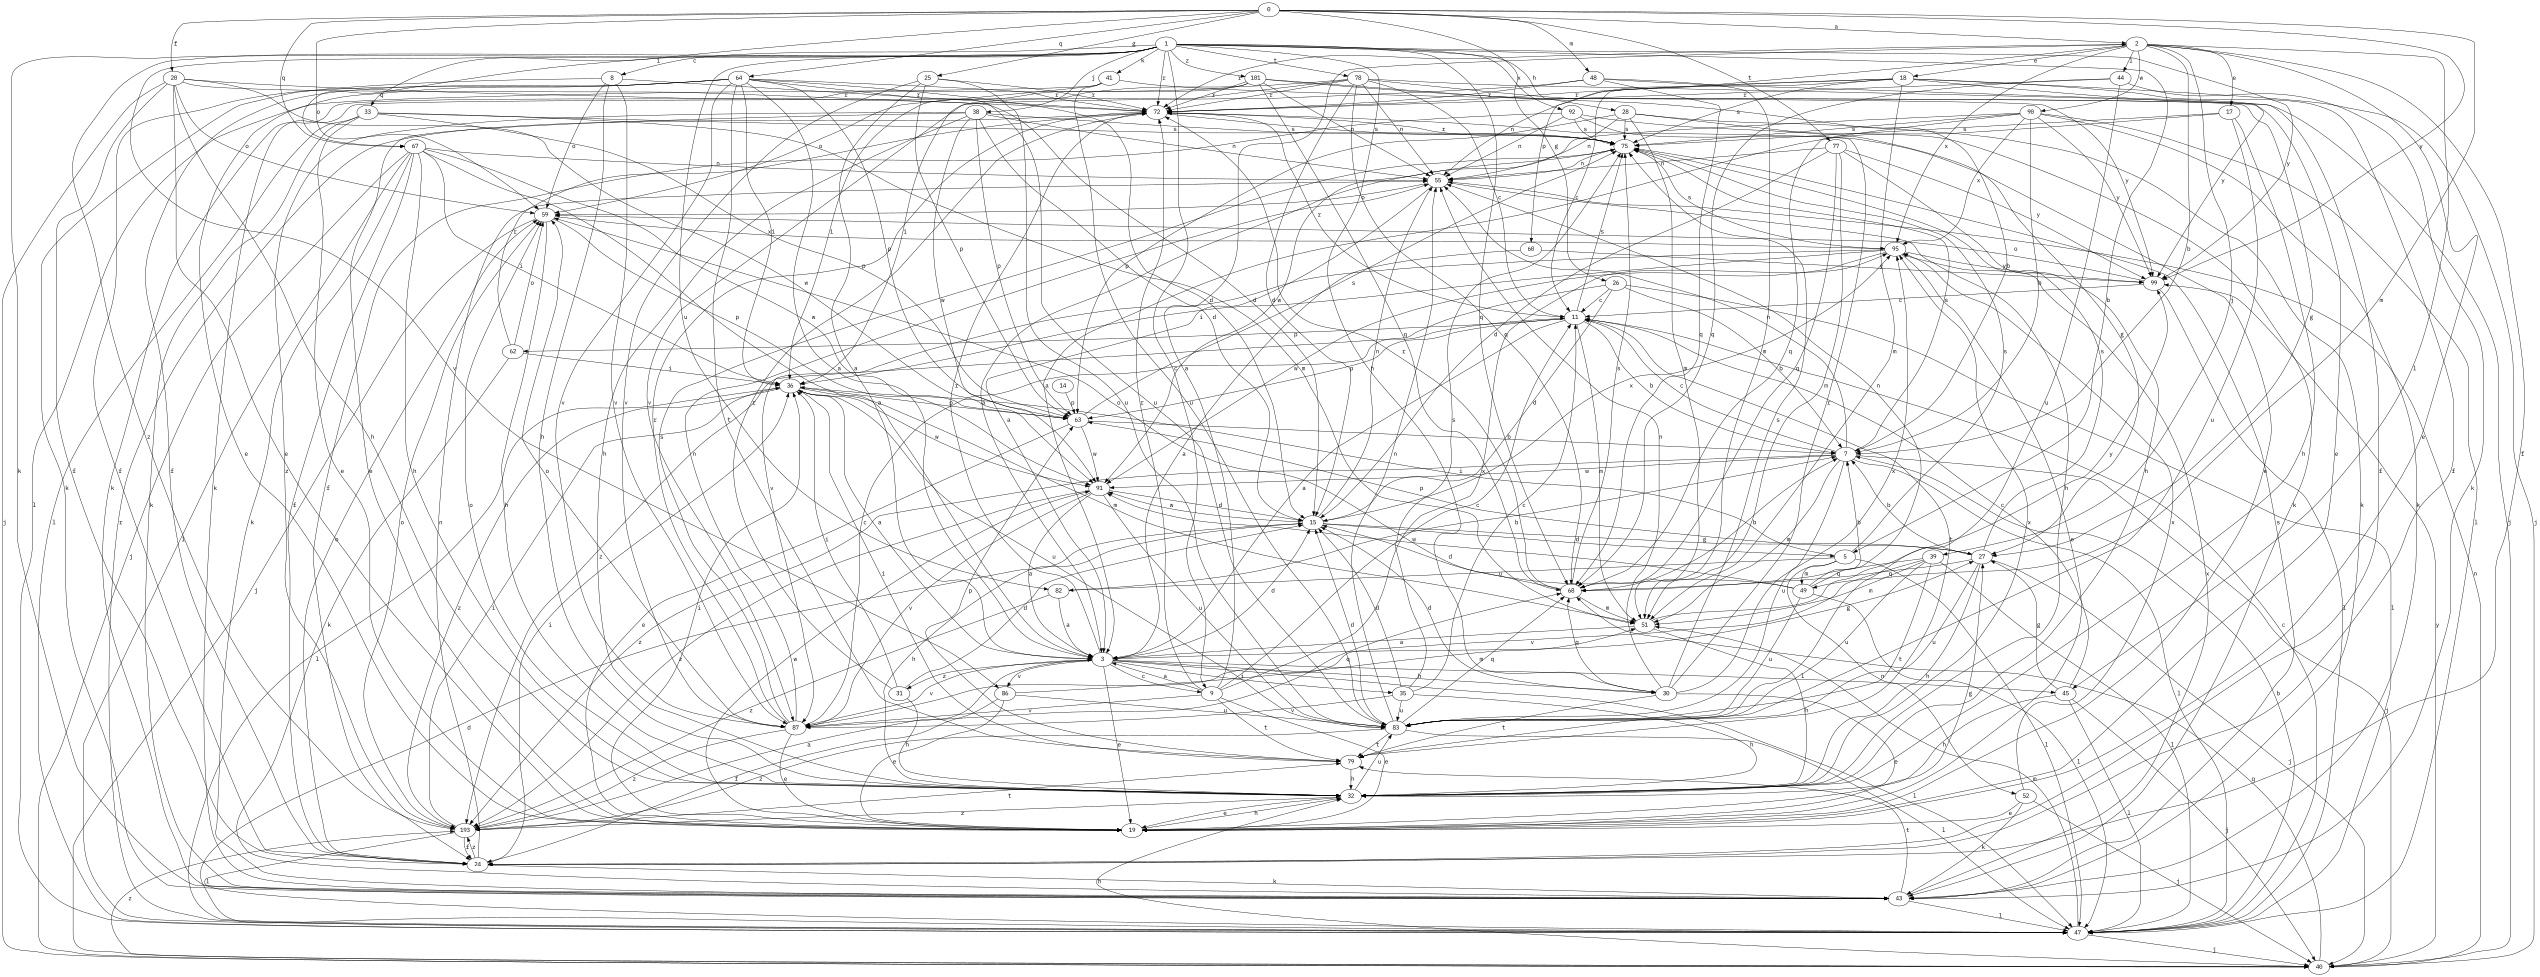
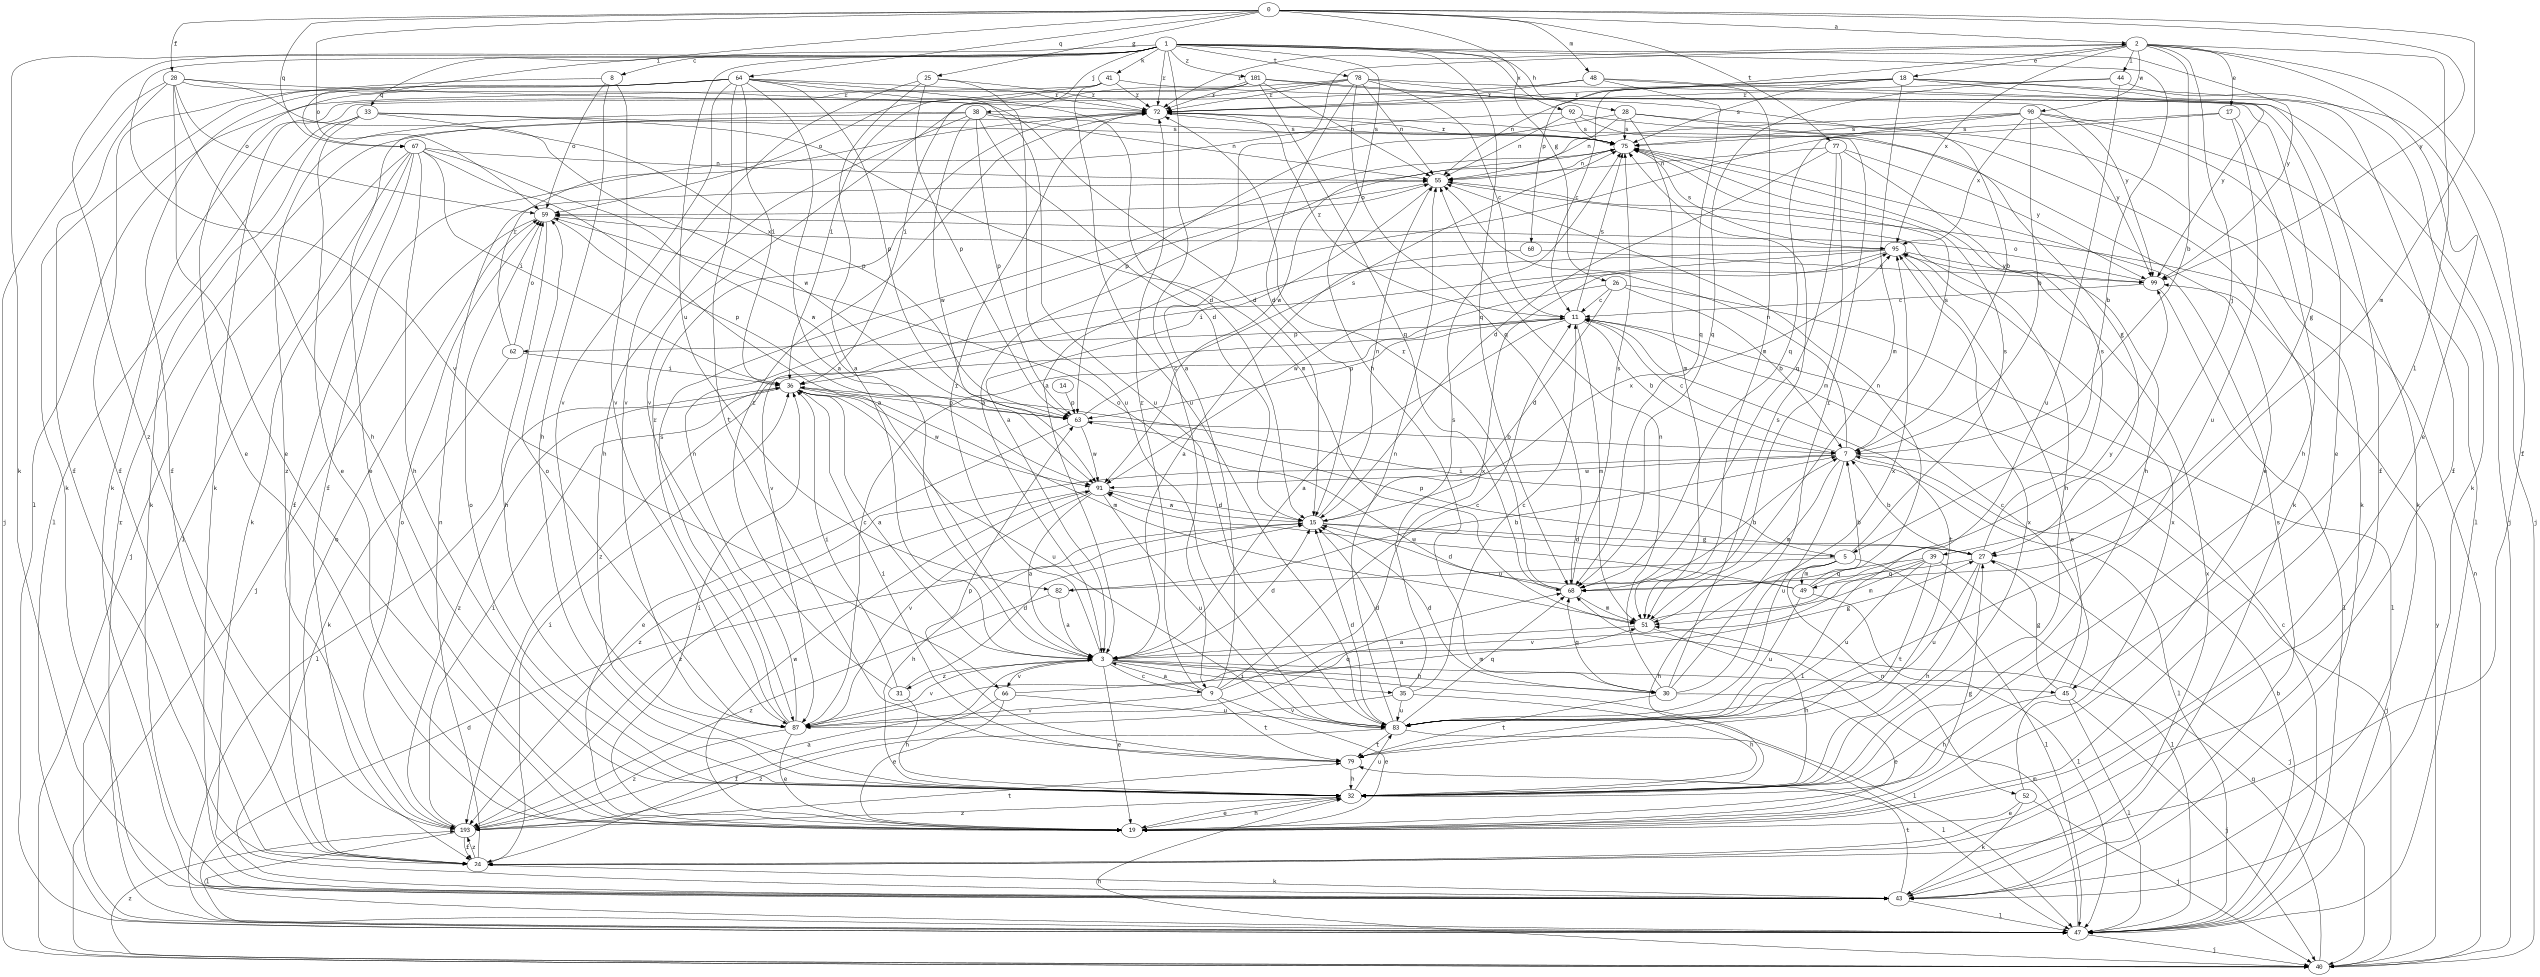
(778, 89) -> (1131, 94)
(1005, 694) -> (1005, 694)
none -> (1759, 770)
